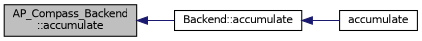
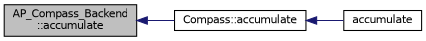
(238, 21) -> (240, 21)
